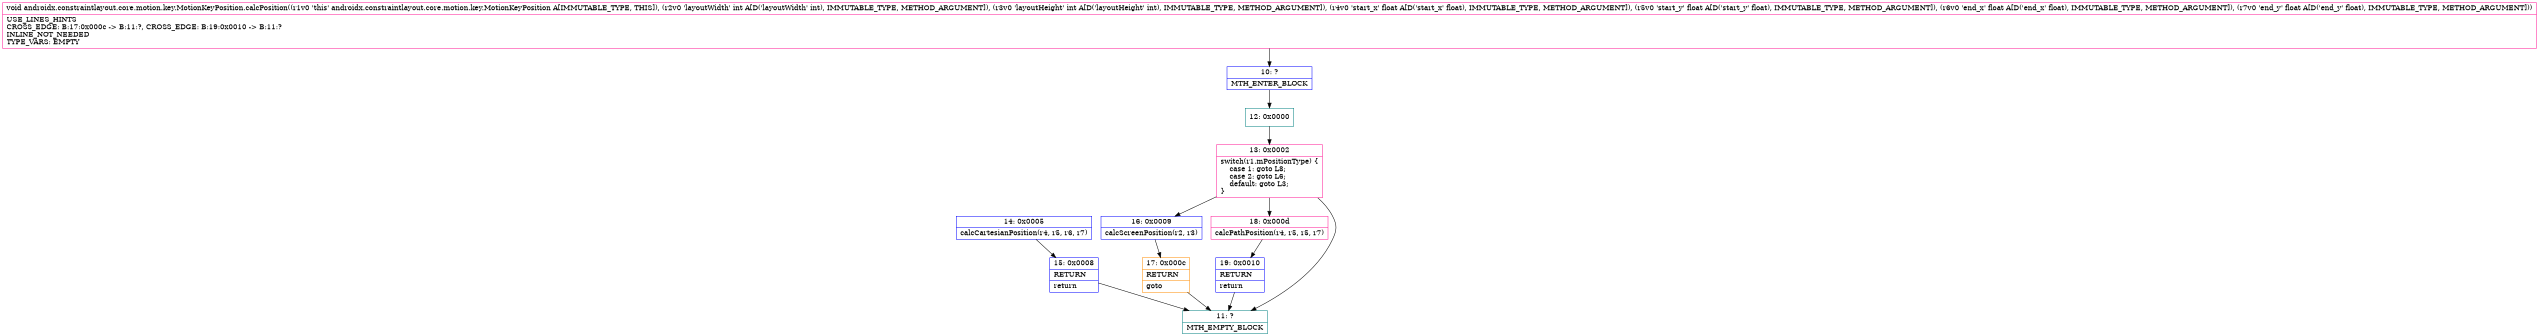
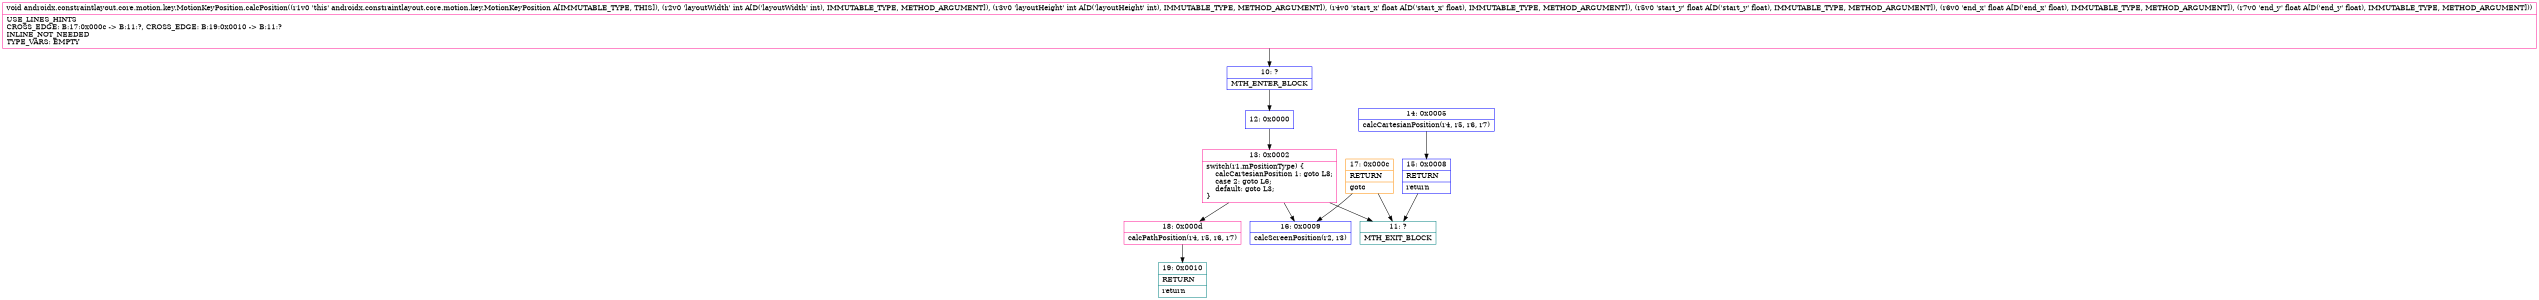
(1270, 117) -> (1270, 120)
(1253, 169) -> (1270, 174)
(1270, 233) -> (1182, 238)
(1157, 246) -> (1340, 204)
(1240, 275) -> (1182, 280)
(1232, 299) -> none
(1225, 328) -> (1398, 238)
